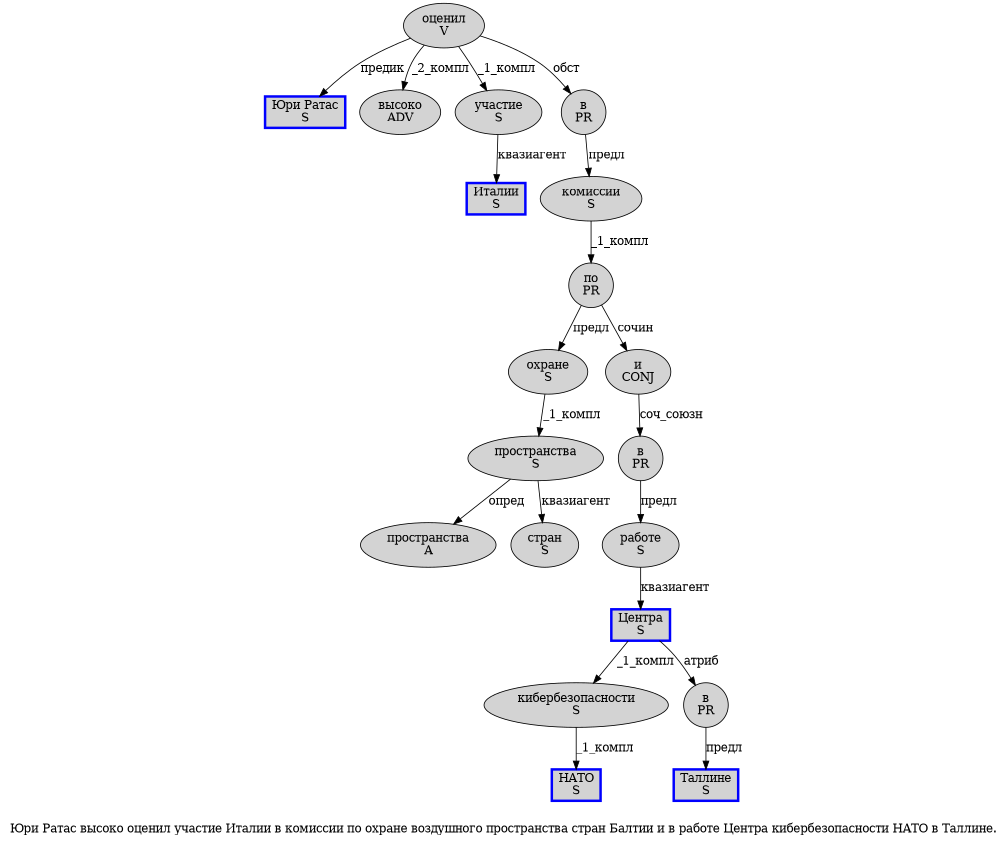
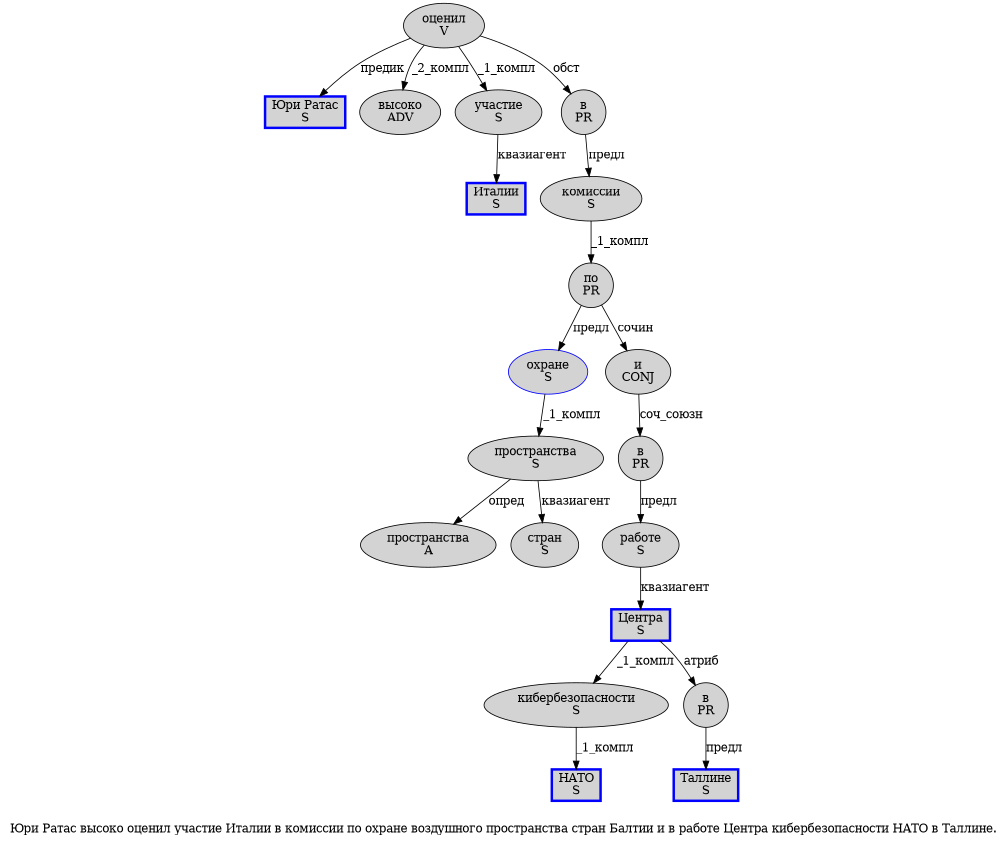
(548, 372) -> (548, 372)
